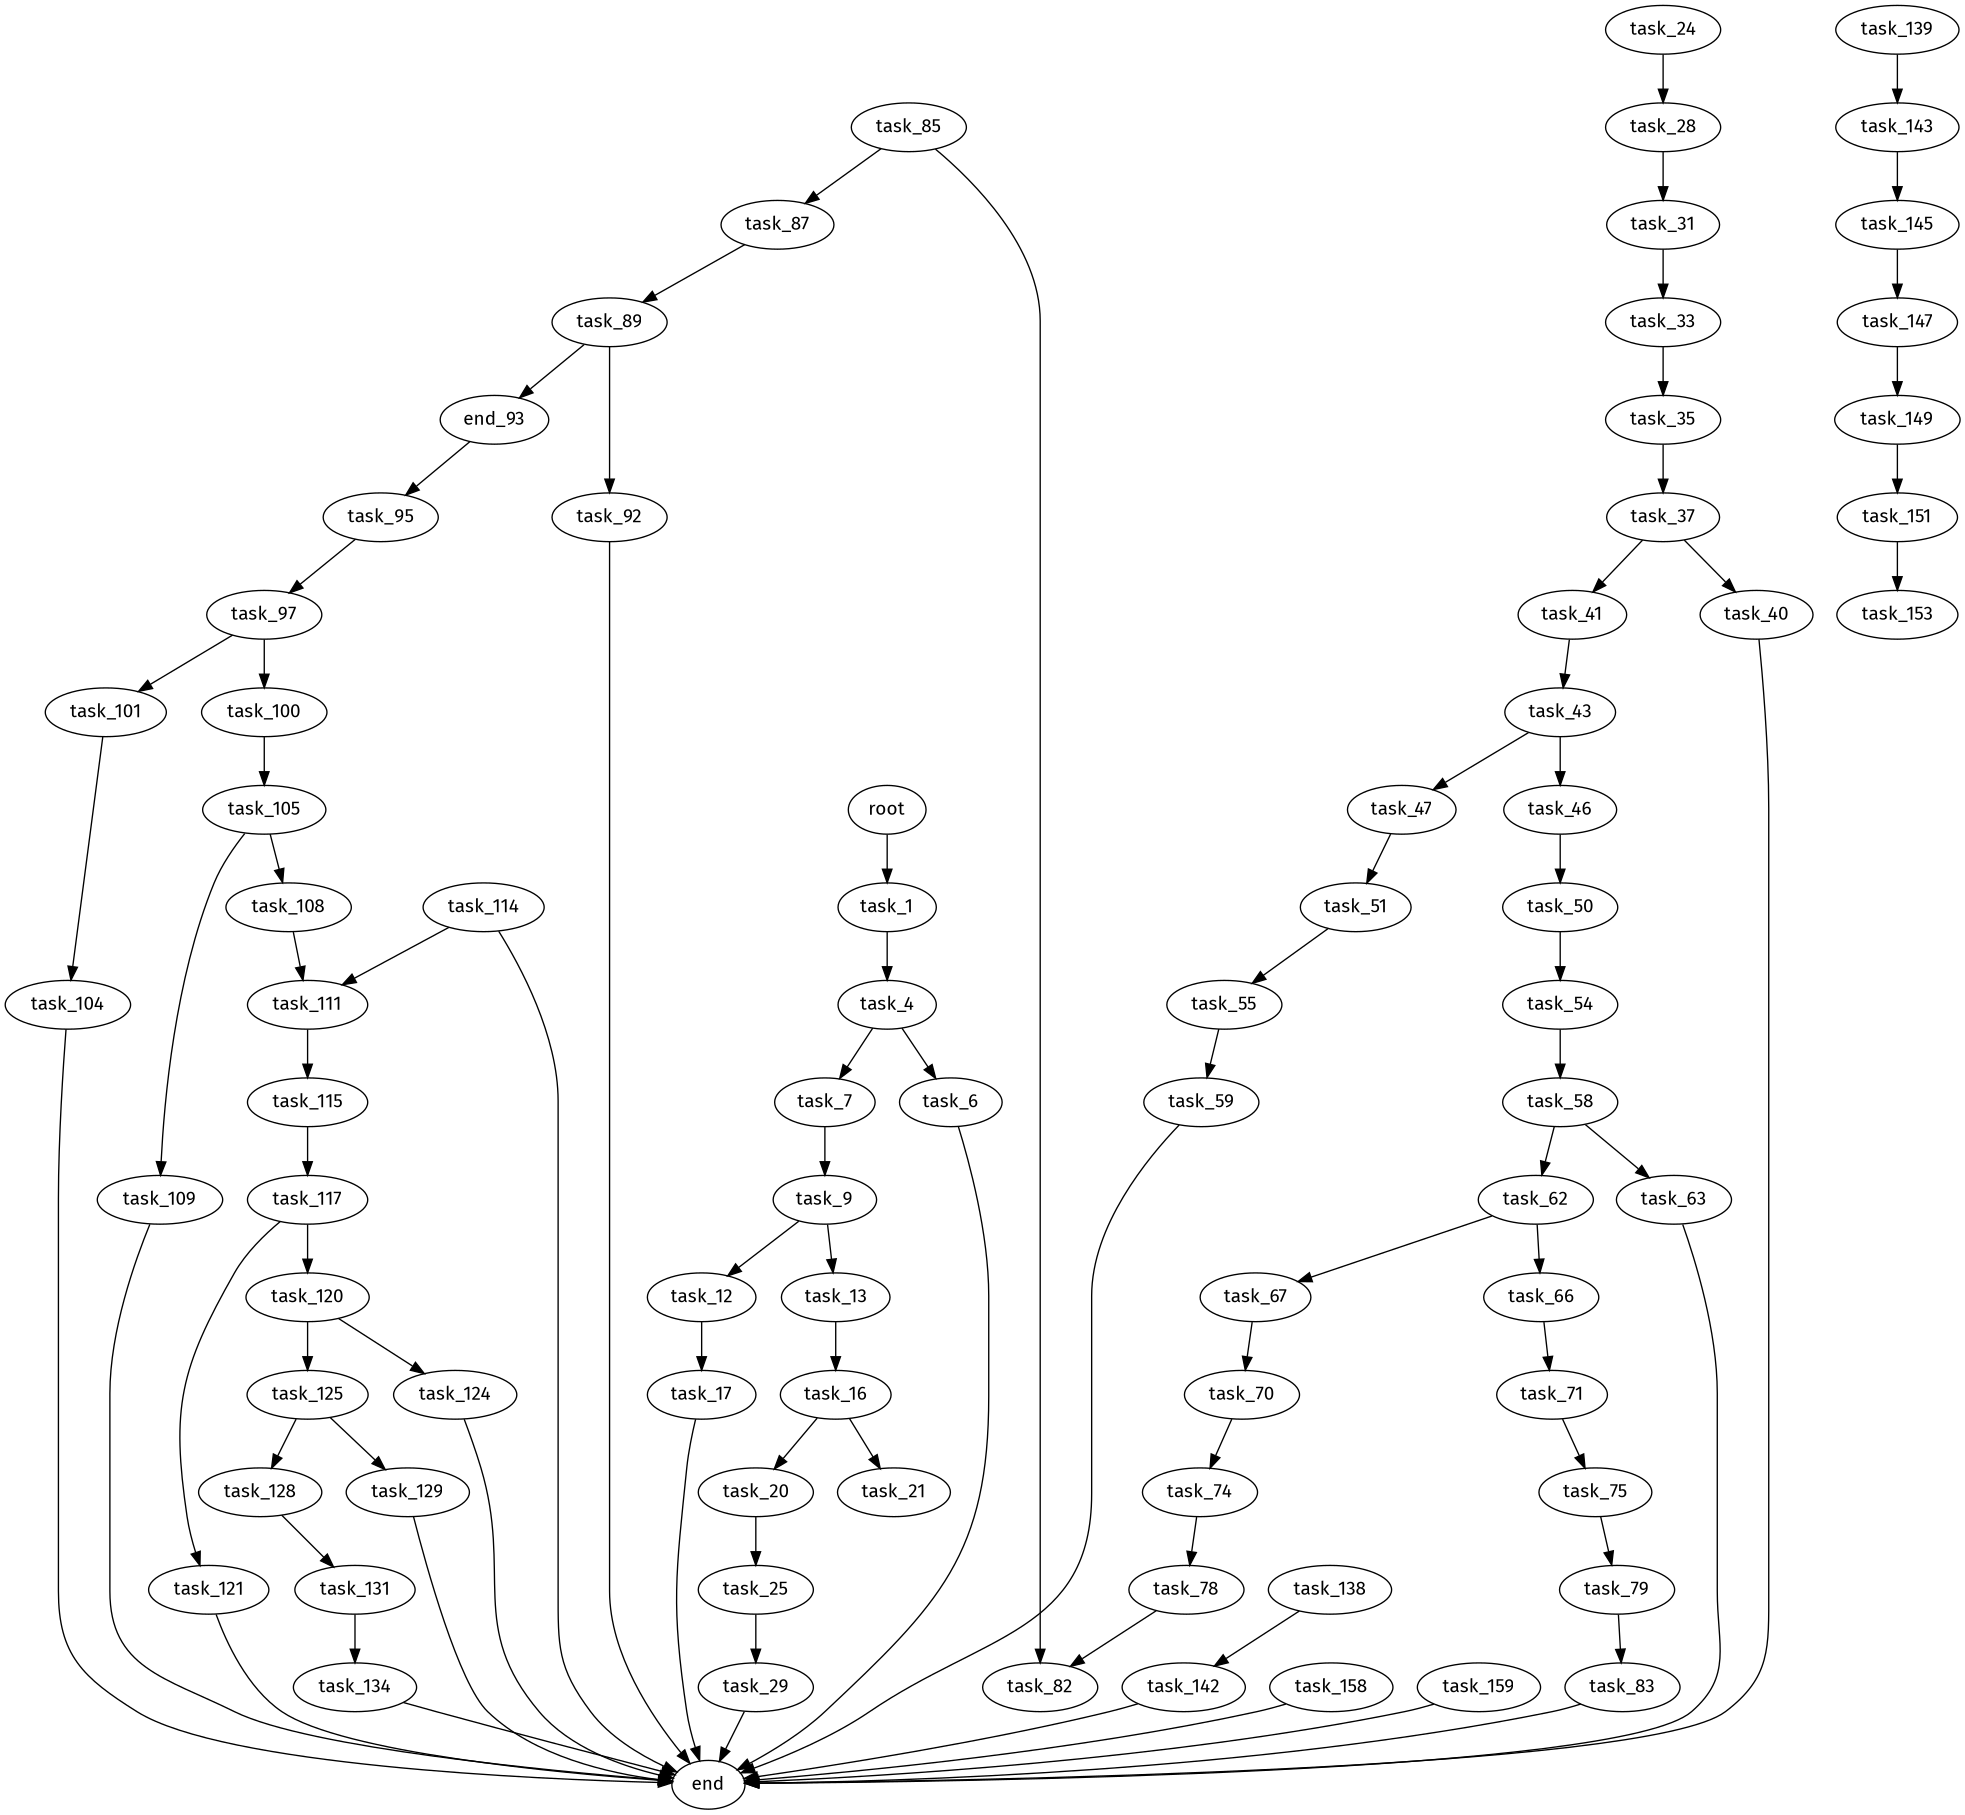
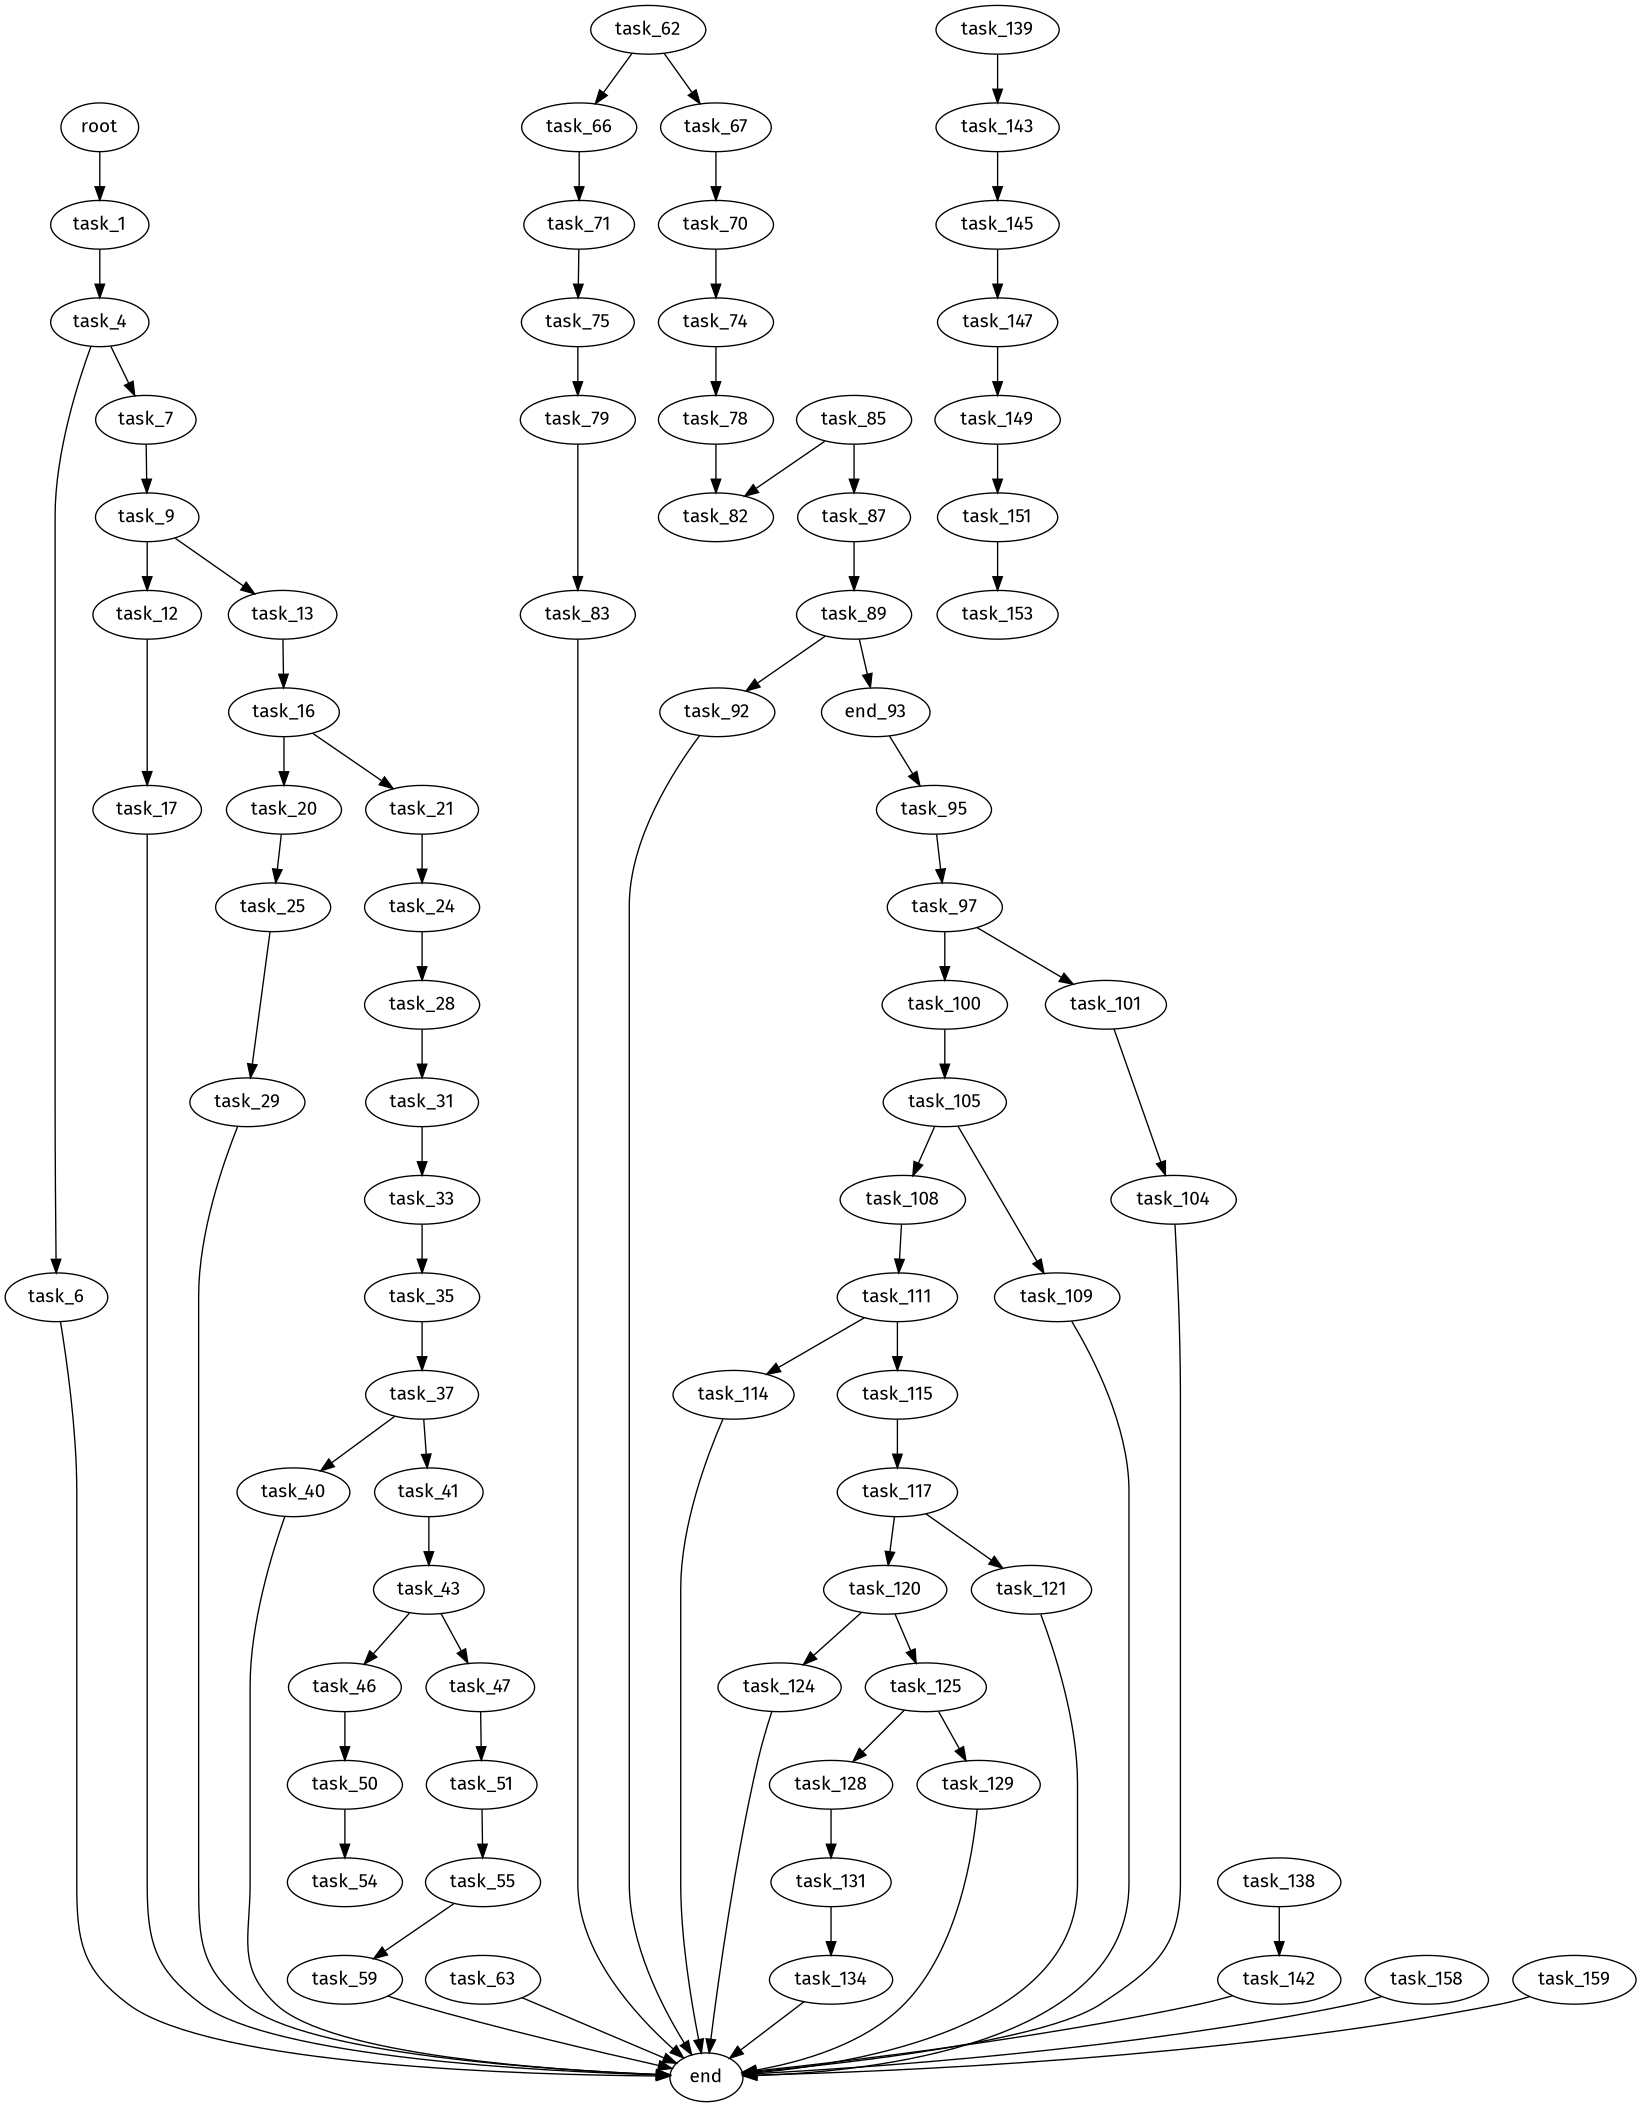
none -> (422, 852)
(402, 953) -> (821, 1343)
(1560, 1102) -> none
